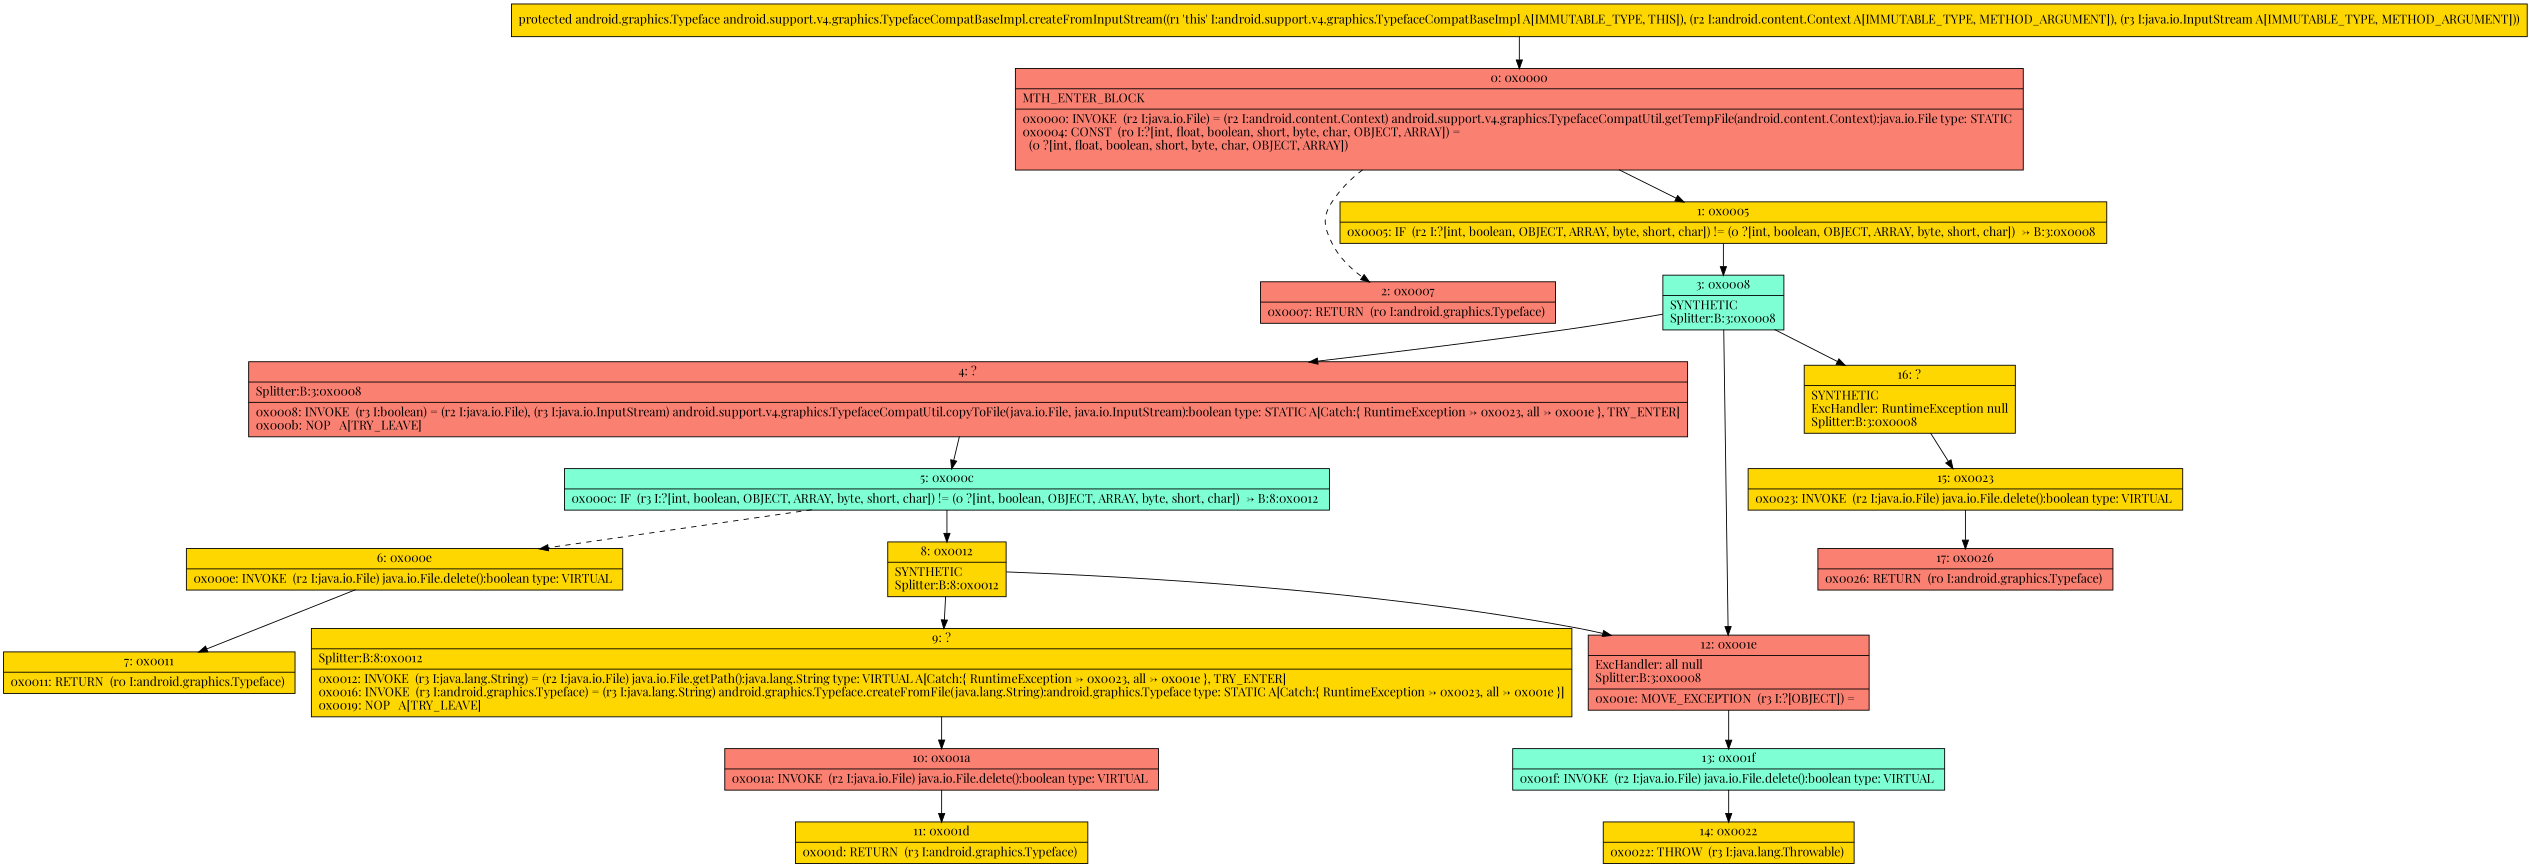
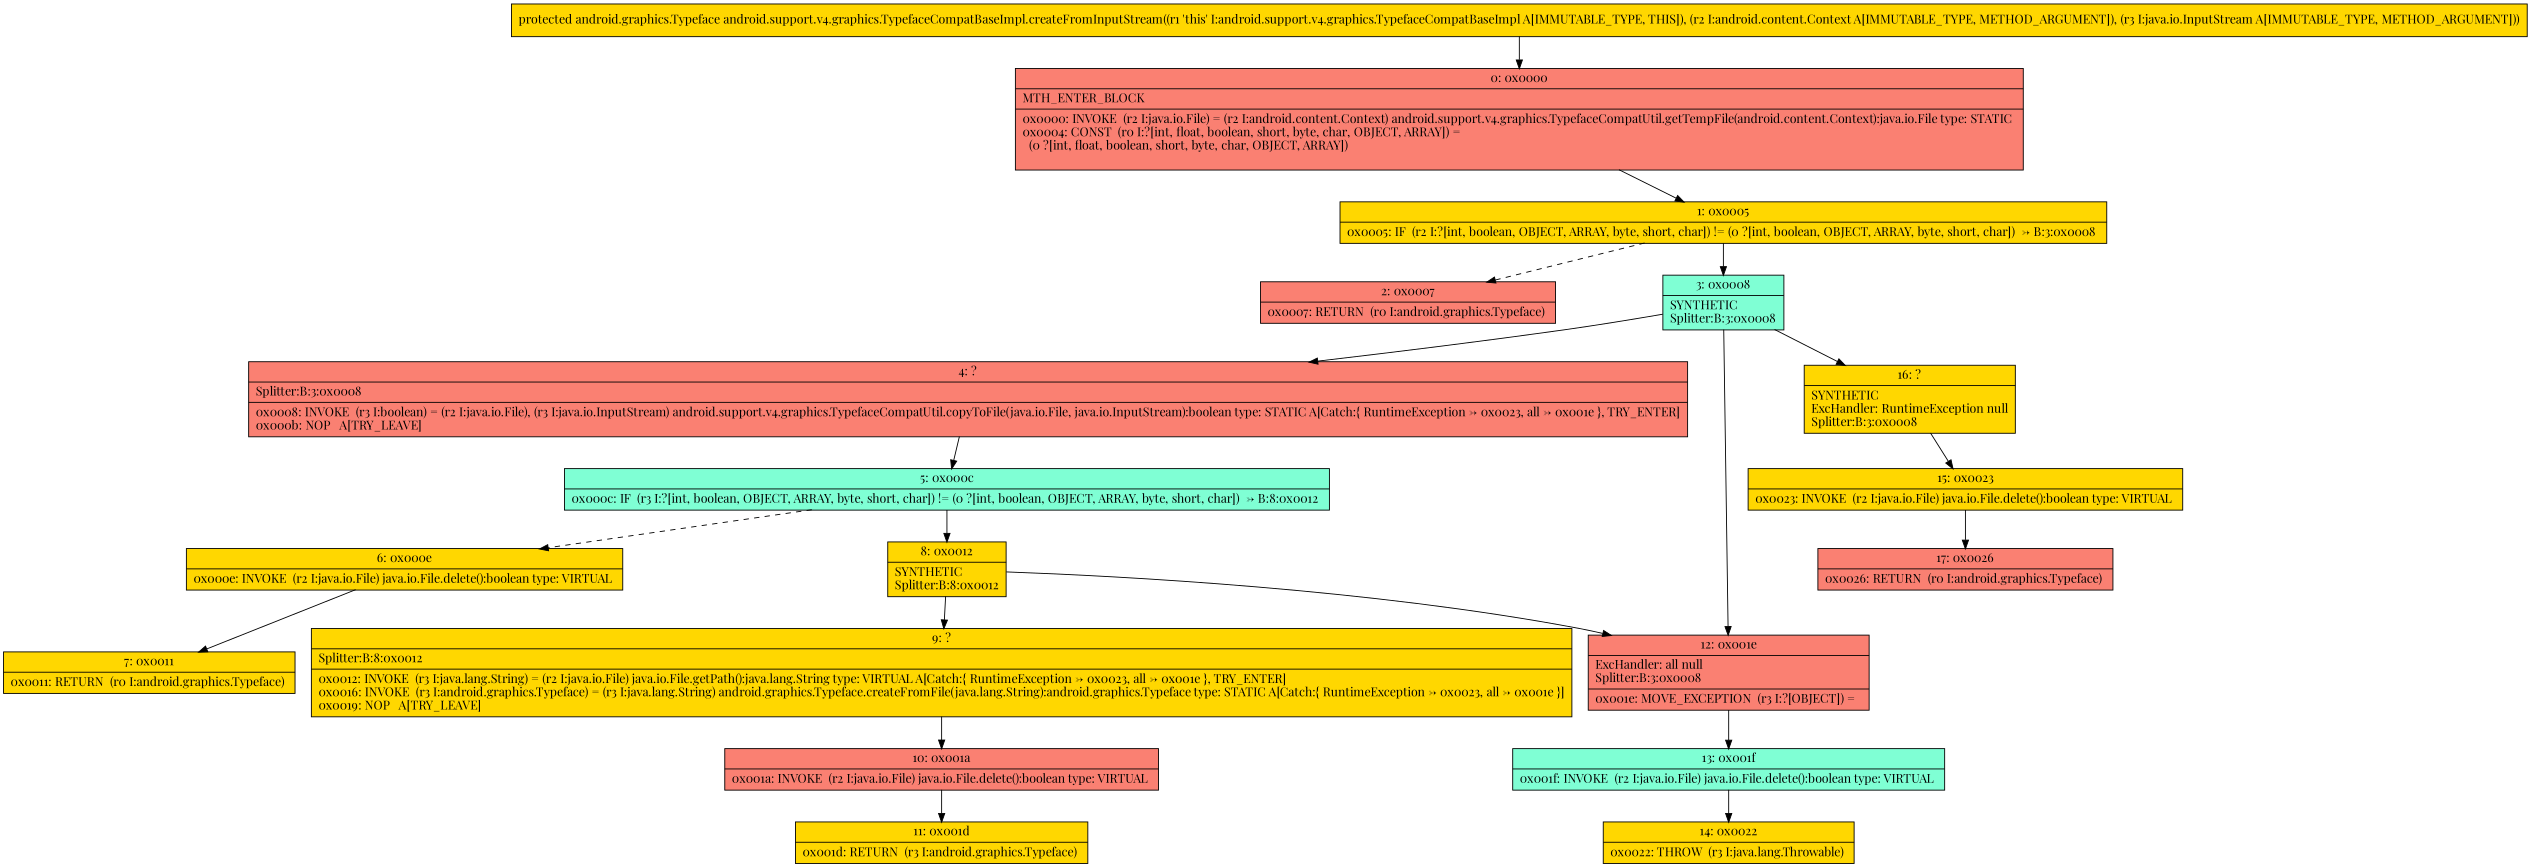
(1325, 223) -> (1570, 262)
